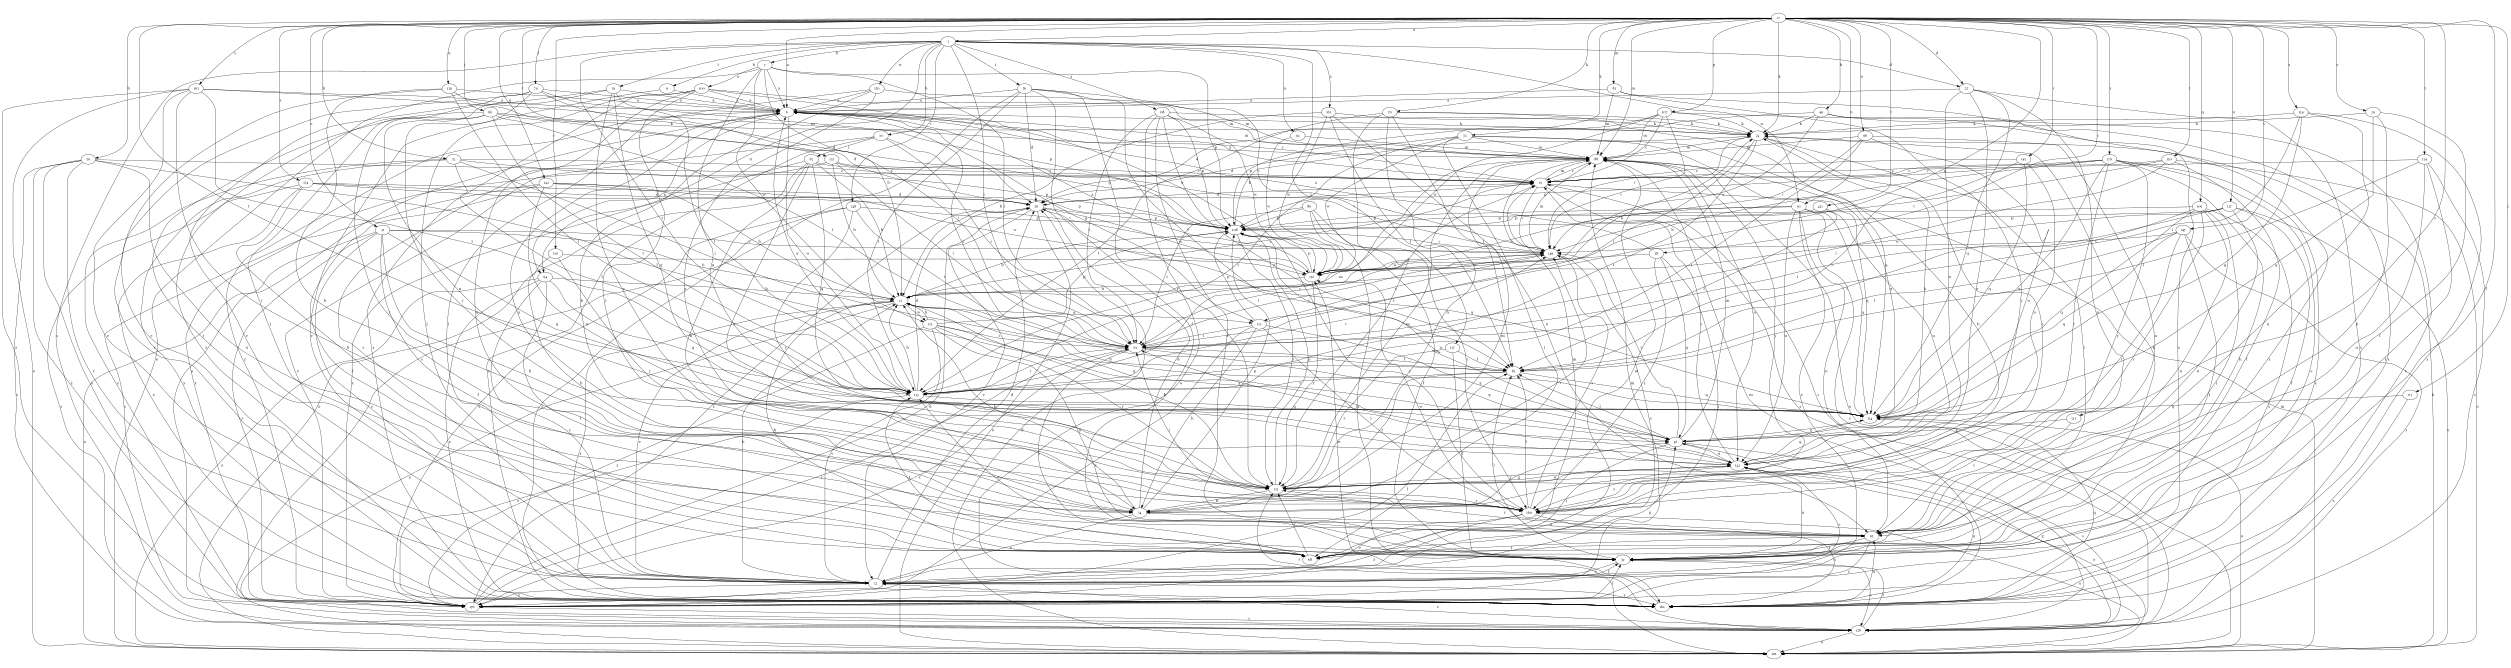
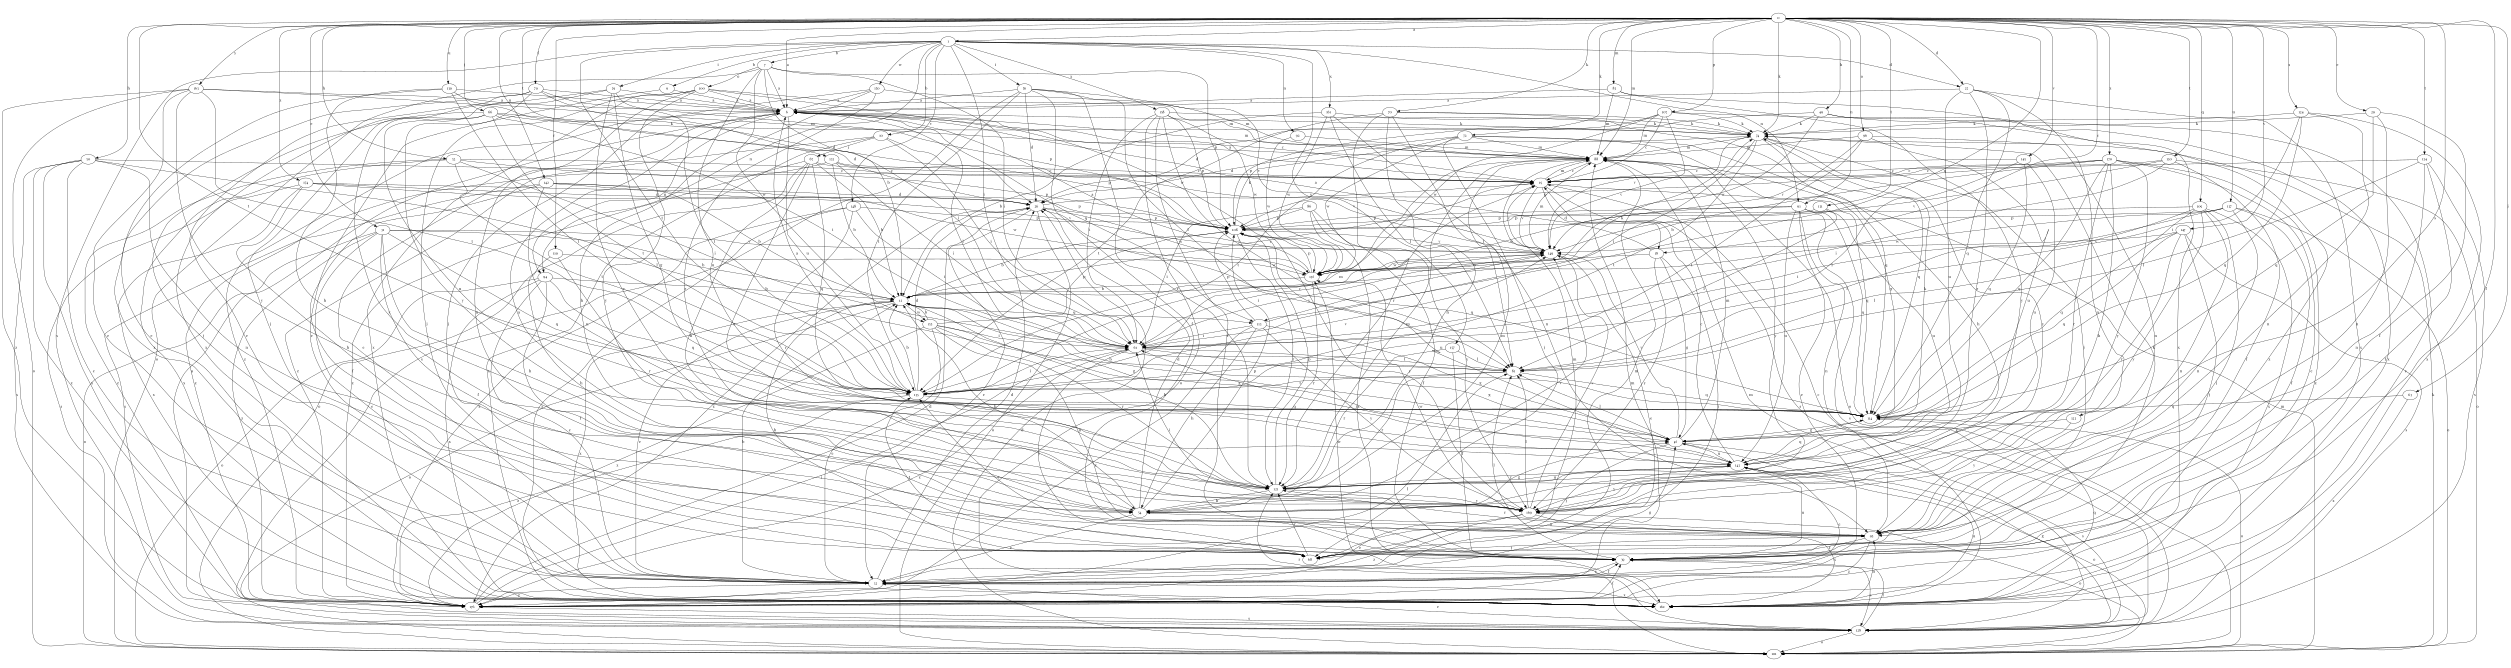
(1314, 190) -> (1571, 222)
(1820, 206) -> (1820, 206)
none -> (1922, 224)
(1743, 279) -> none
(2096, 487) -> (1767, 480)
